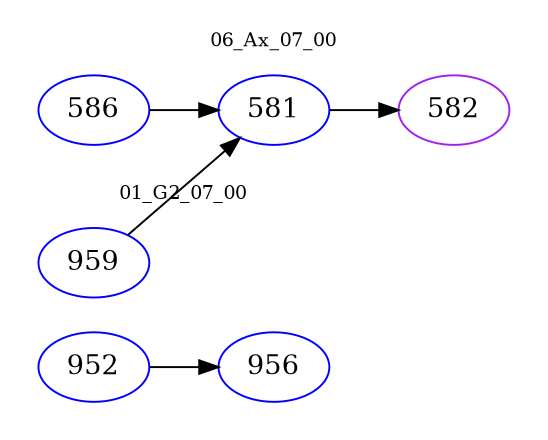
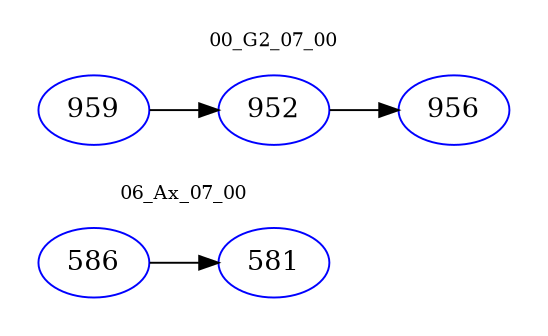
(454, 110) -> none
(176, 193) -> (174, 110)
(184, 194) -> (274, 42)
